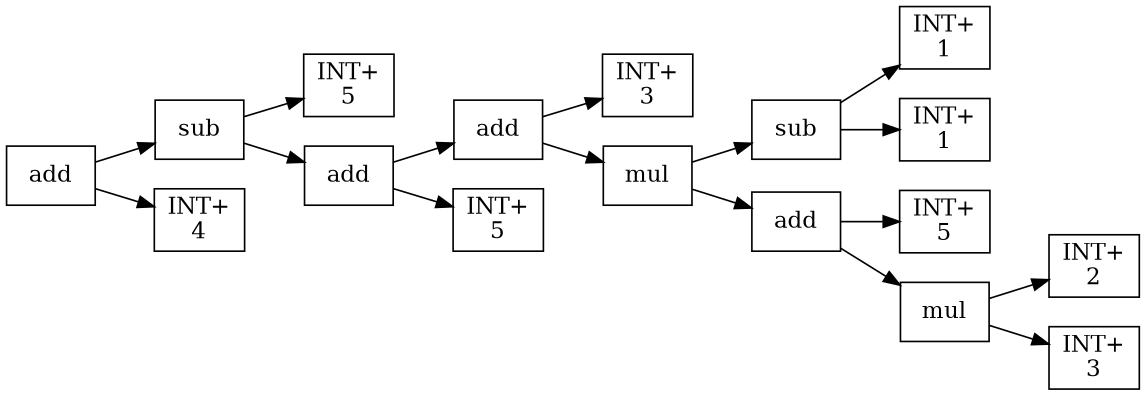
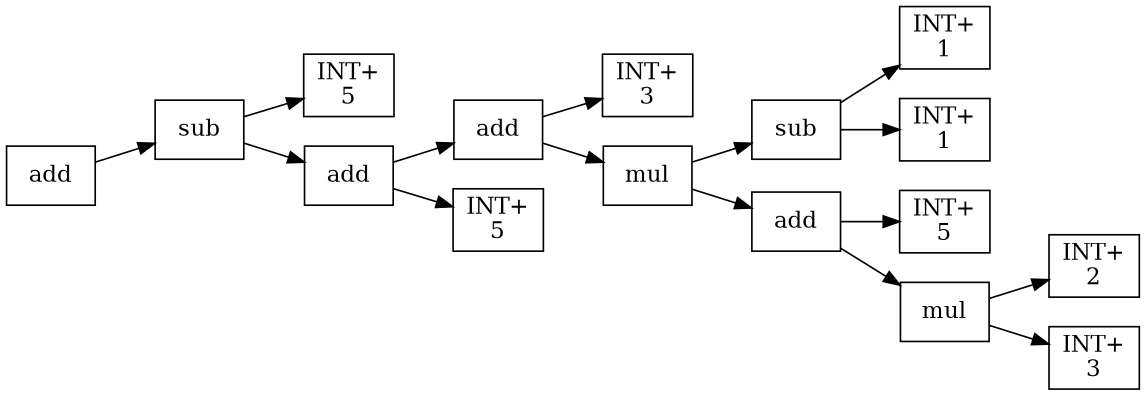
(199, 220) -> none
